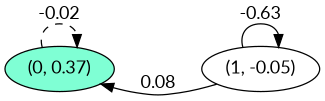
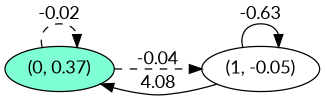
none -> (152, 69)
(158, 83) -> (158, 83)
